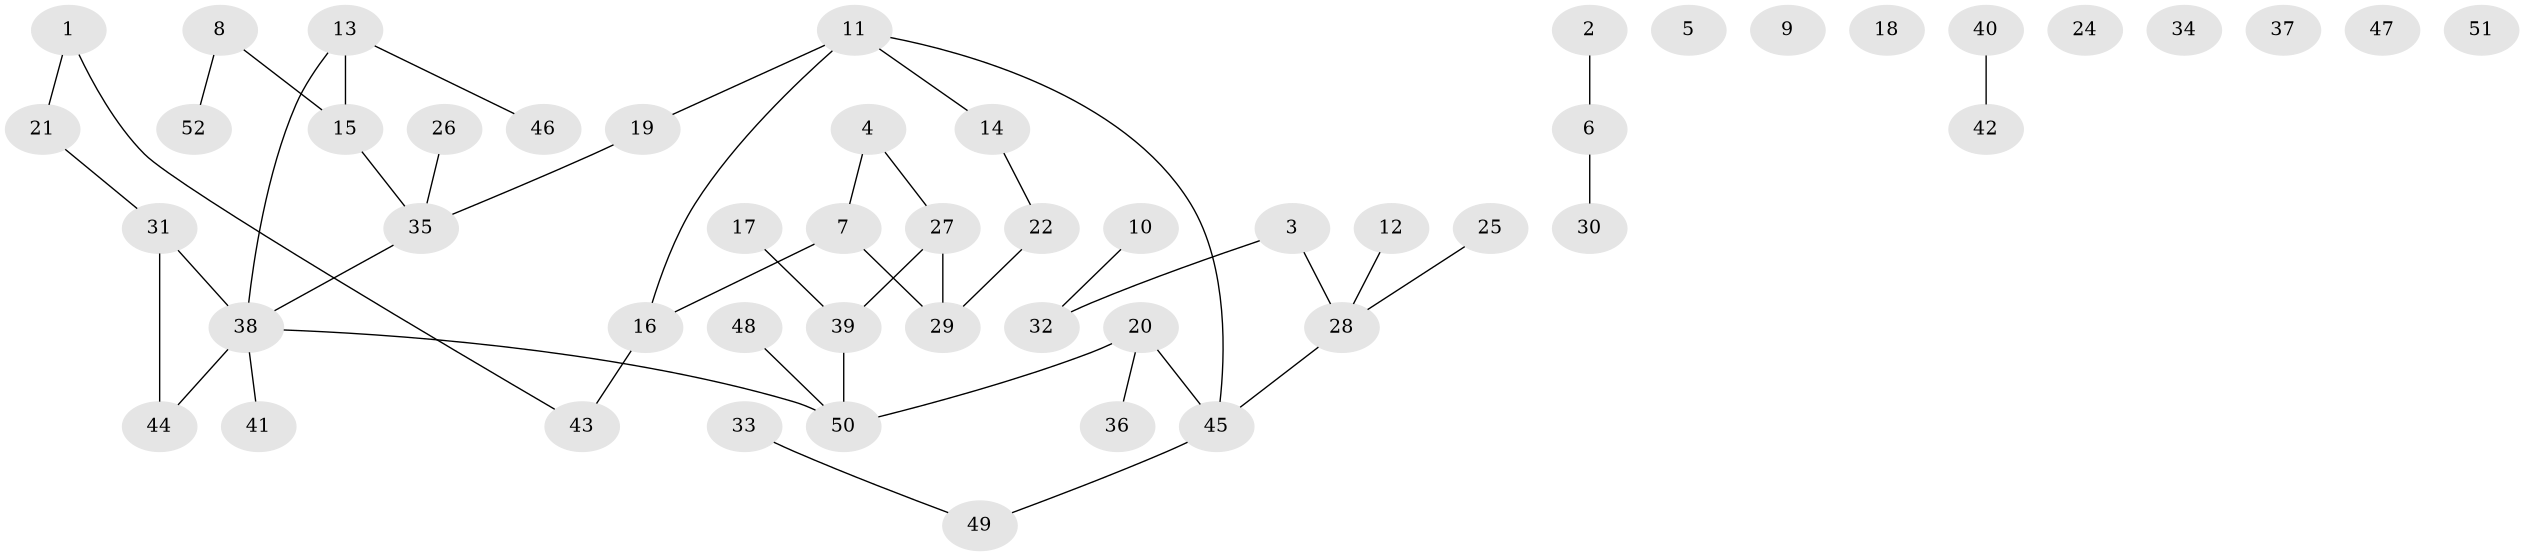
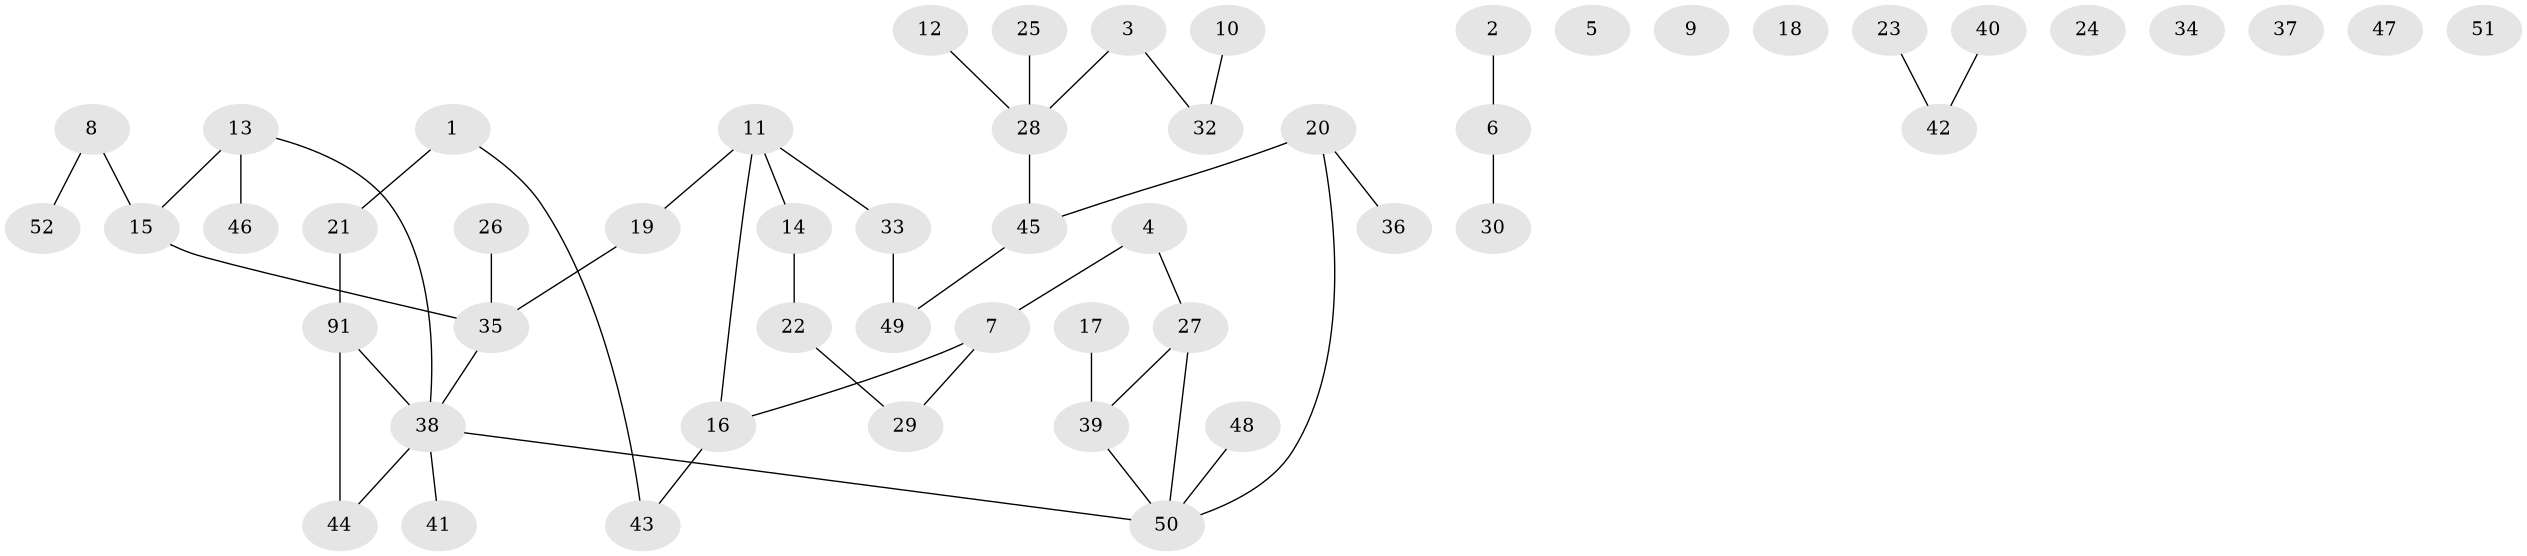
none -> (1890, 30)
(1142, 148) -> (824, 179)
(160, 228) -> (340, 328)
(943, 278) -> (1179, 427)
